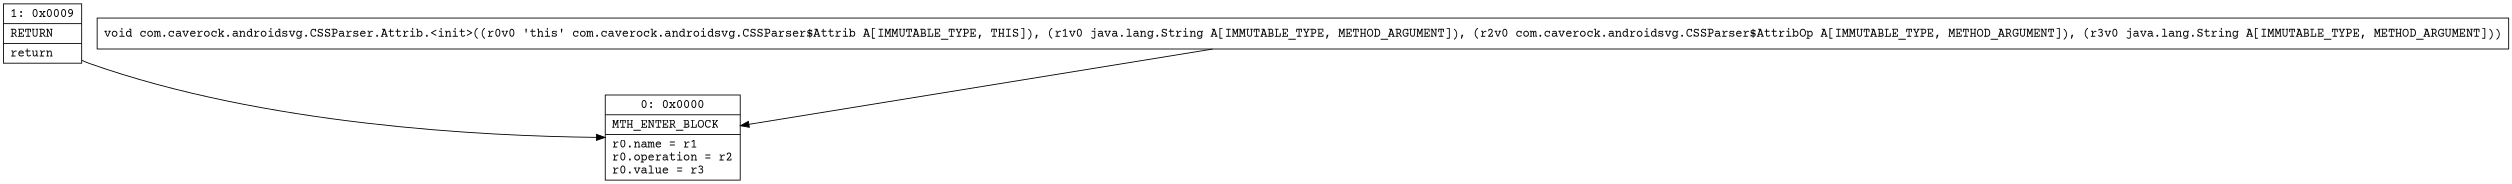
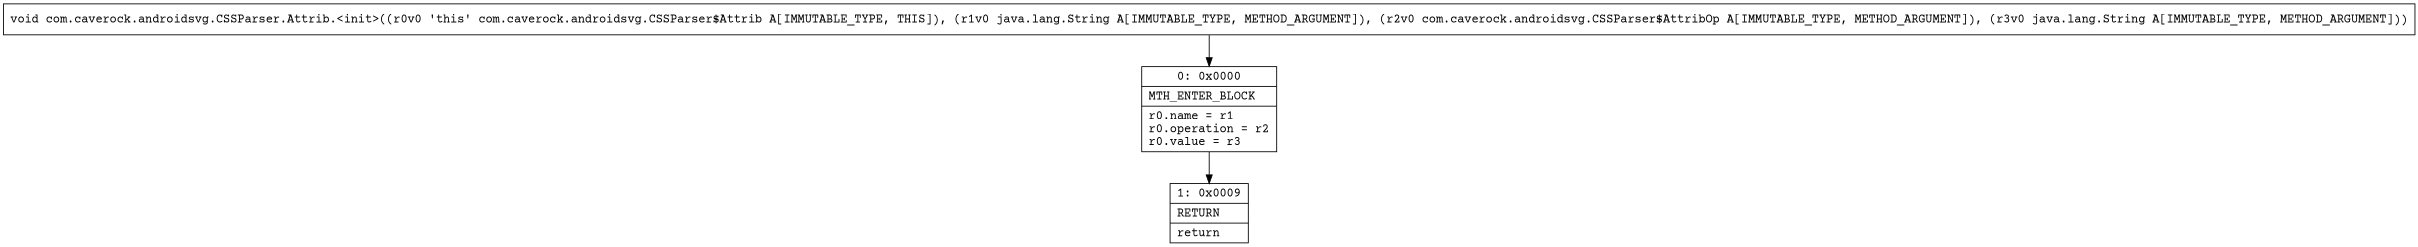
(336, 119) -> (1209, 163)
